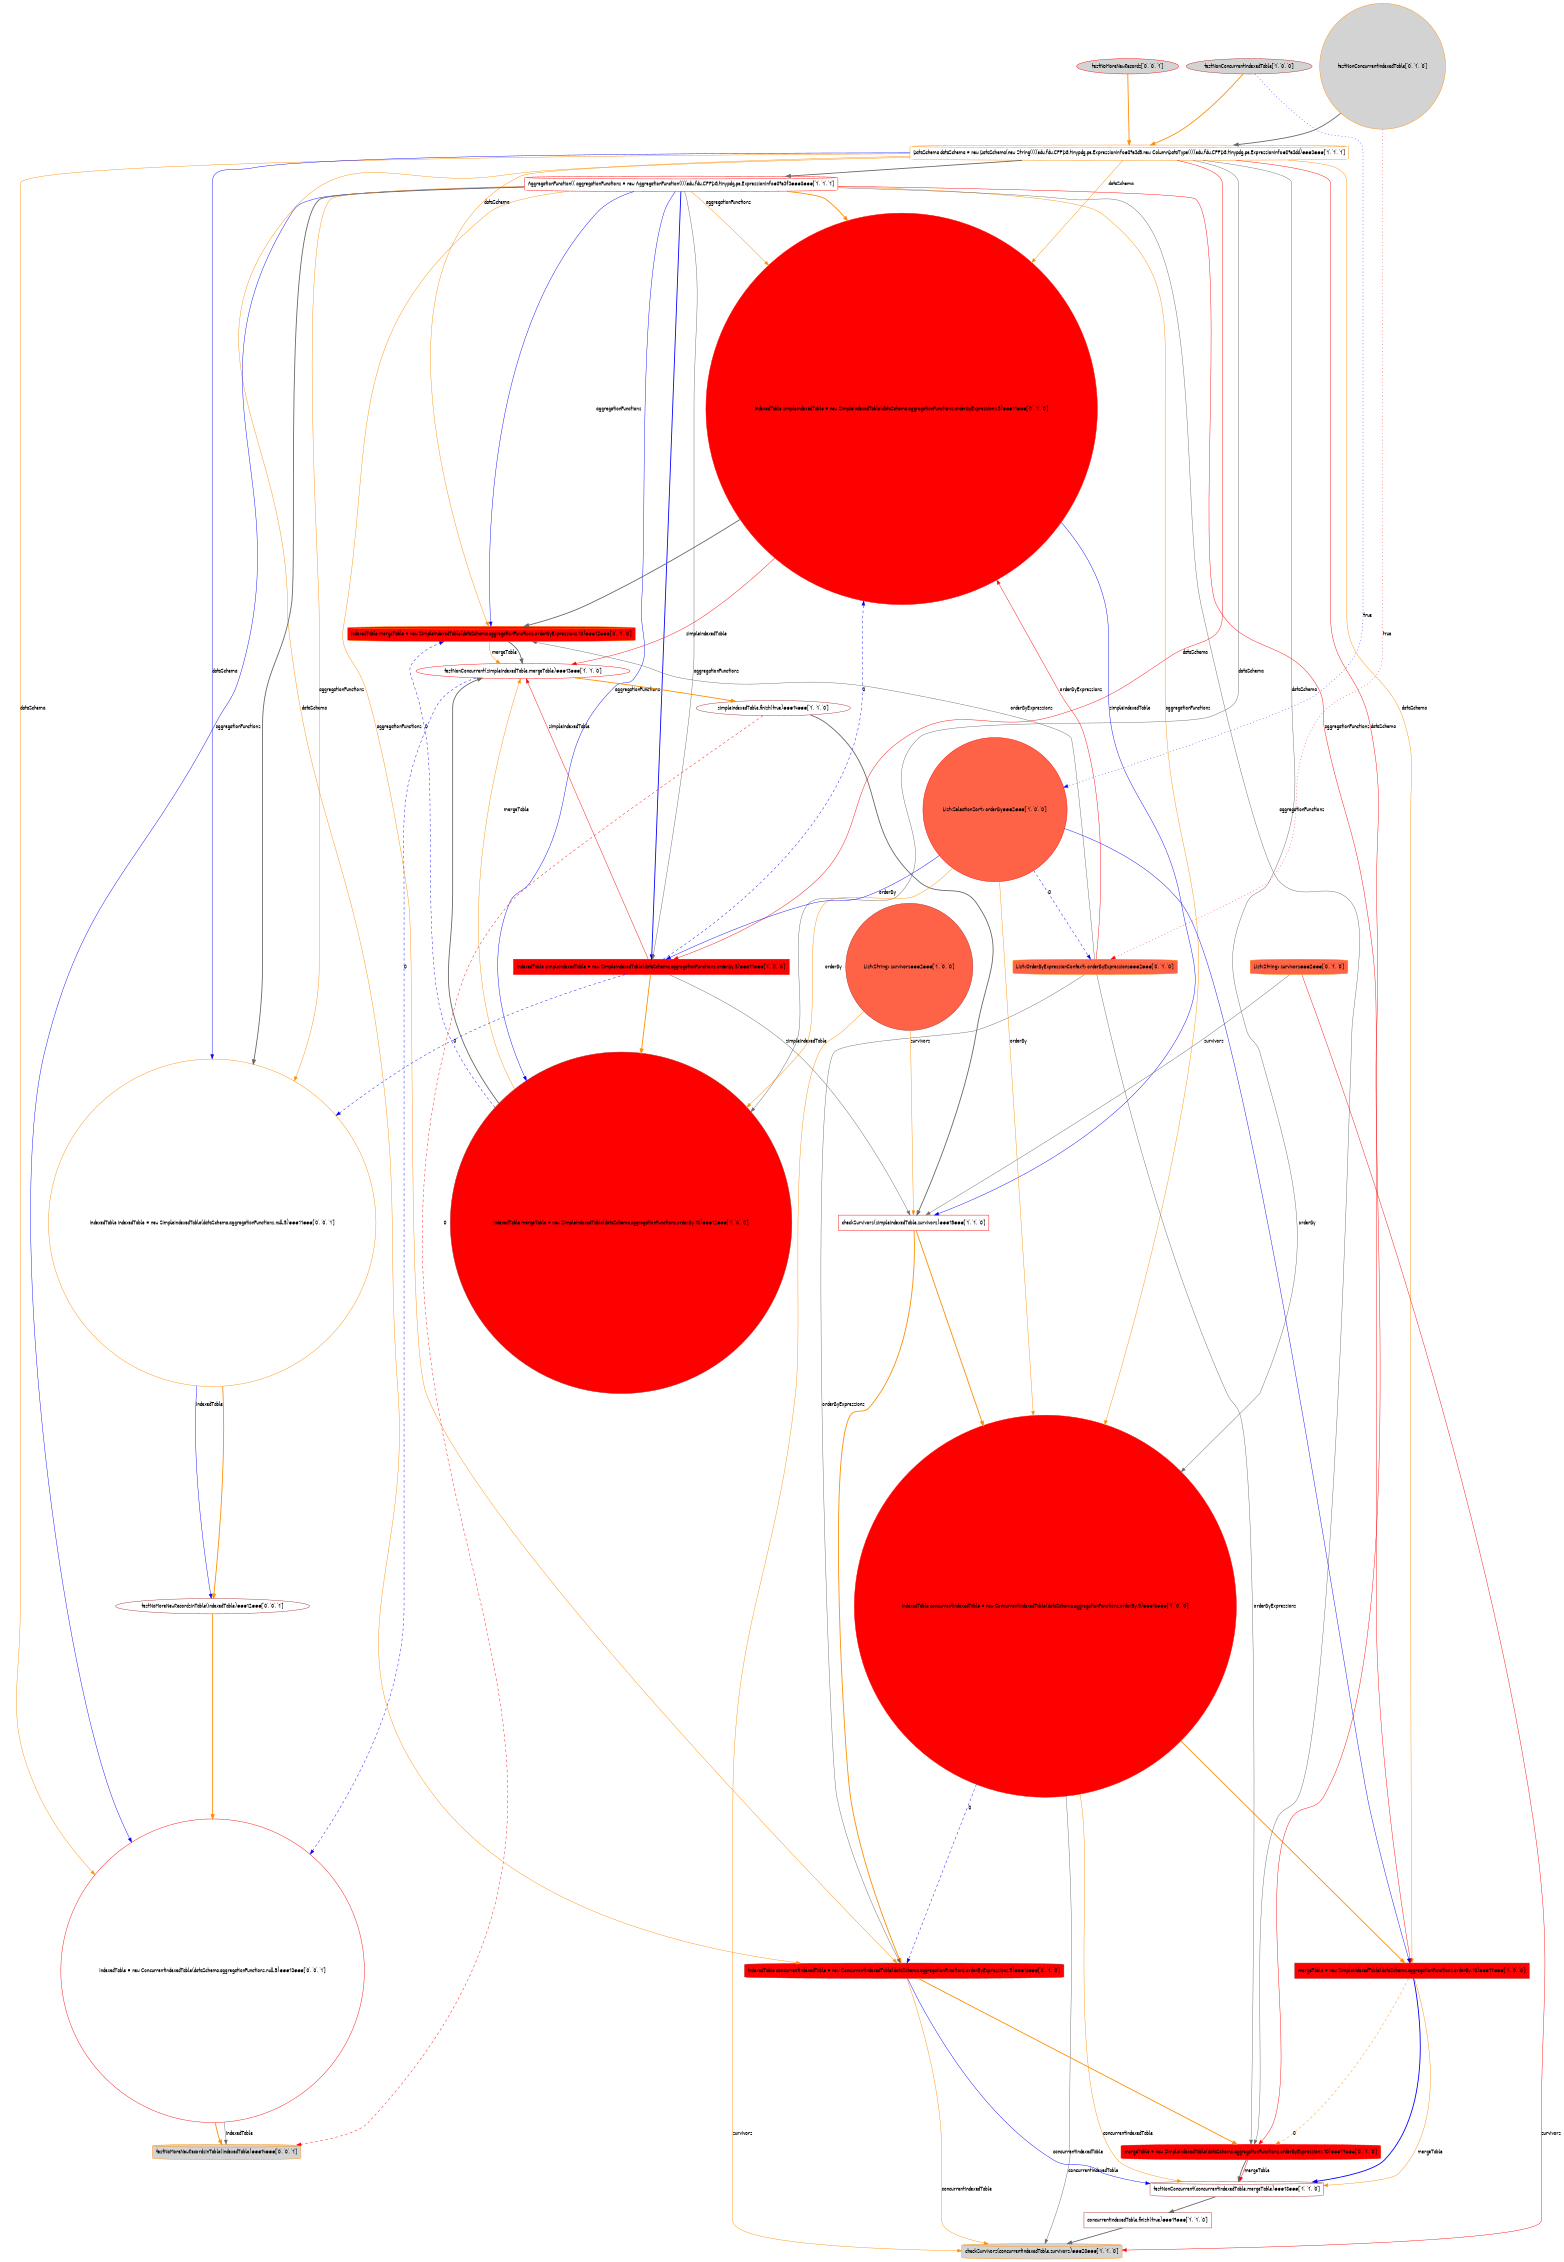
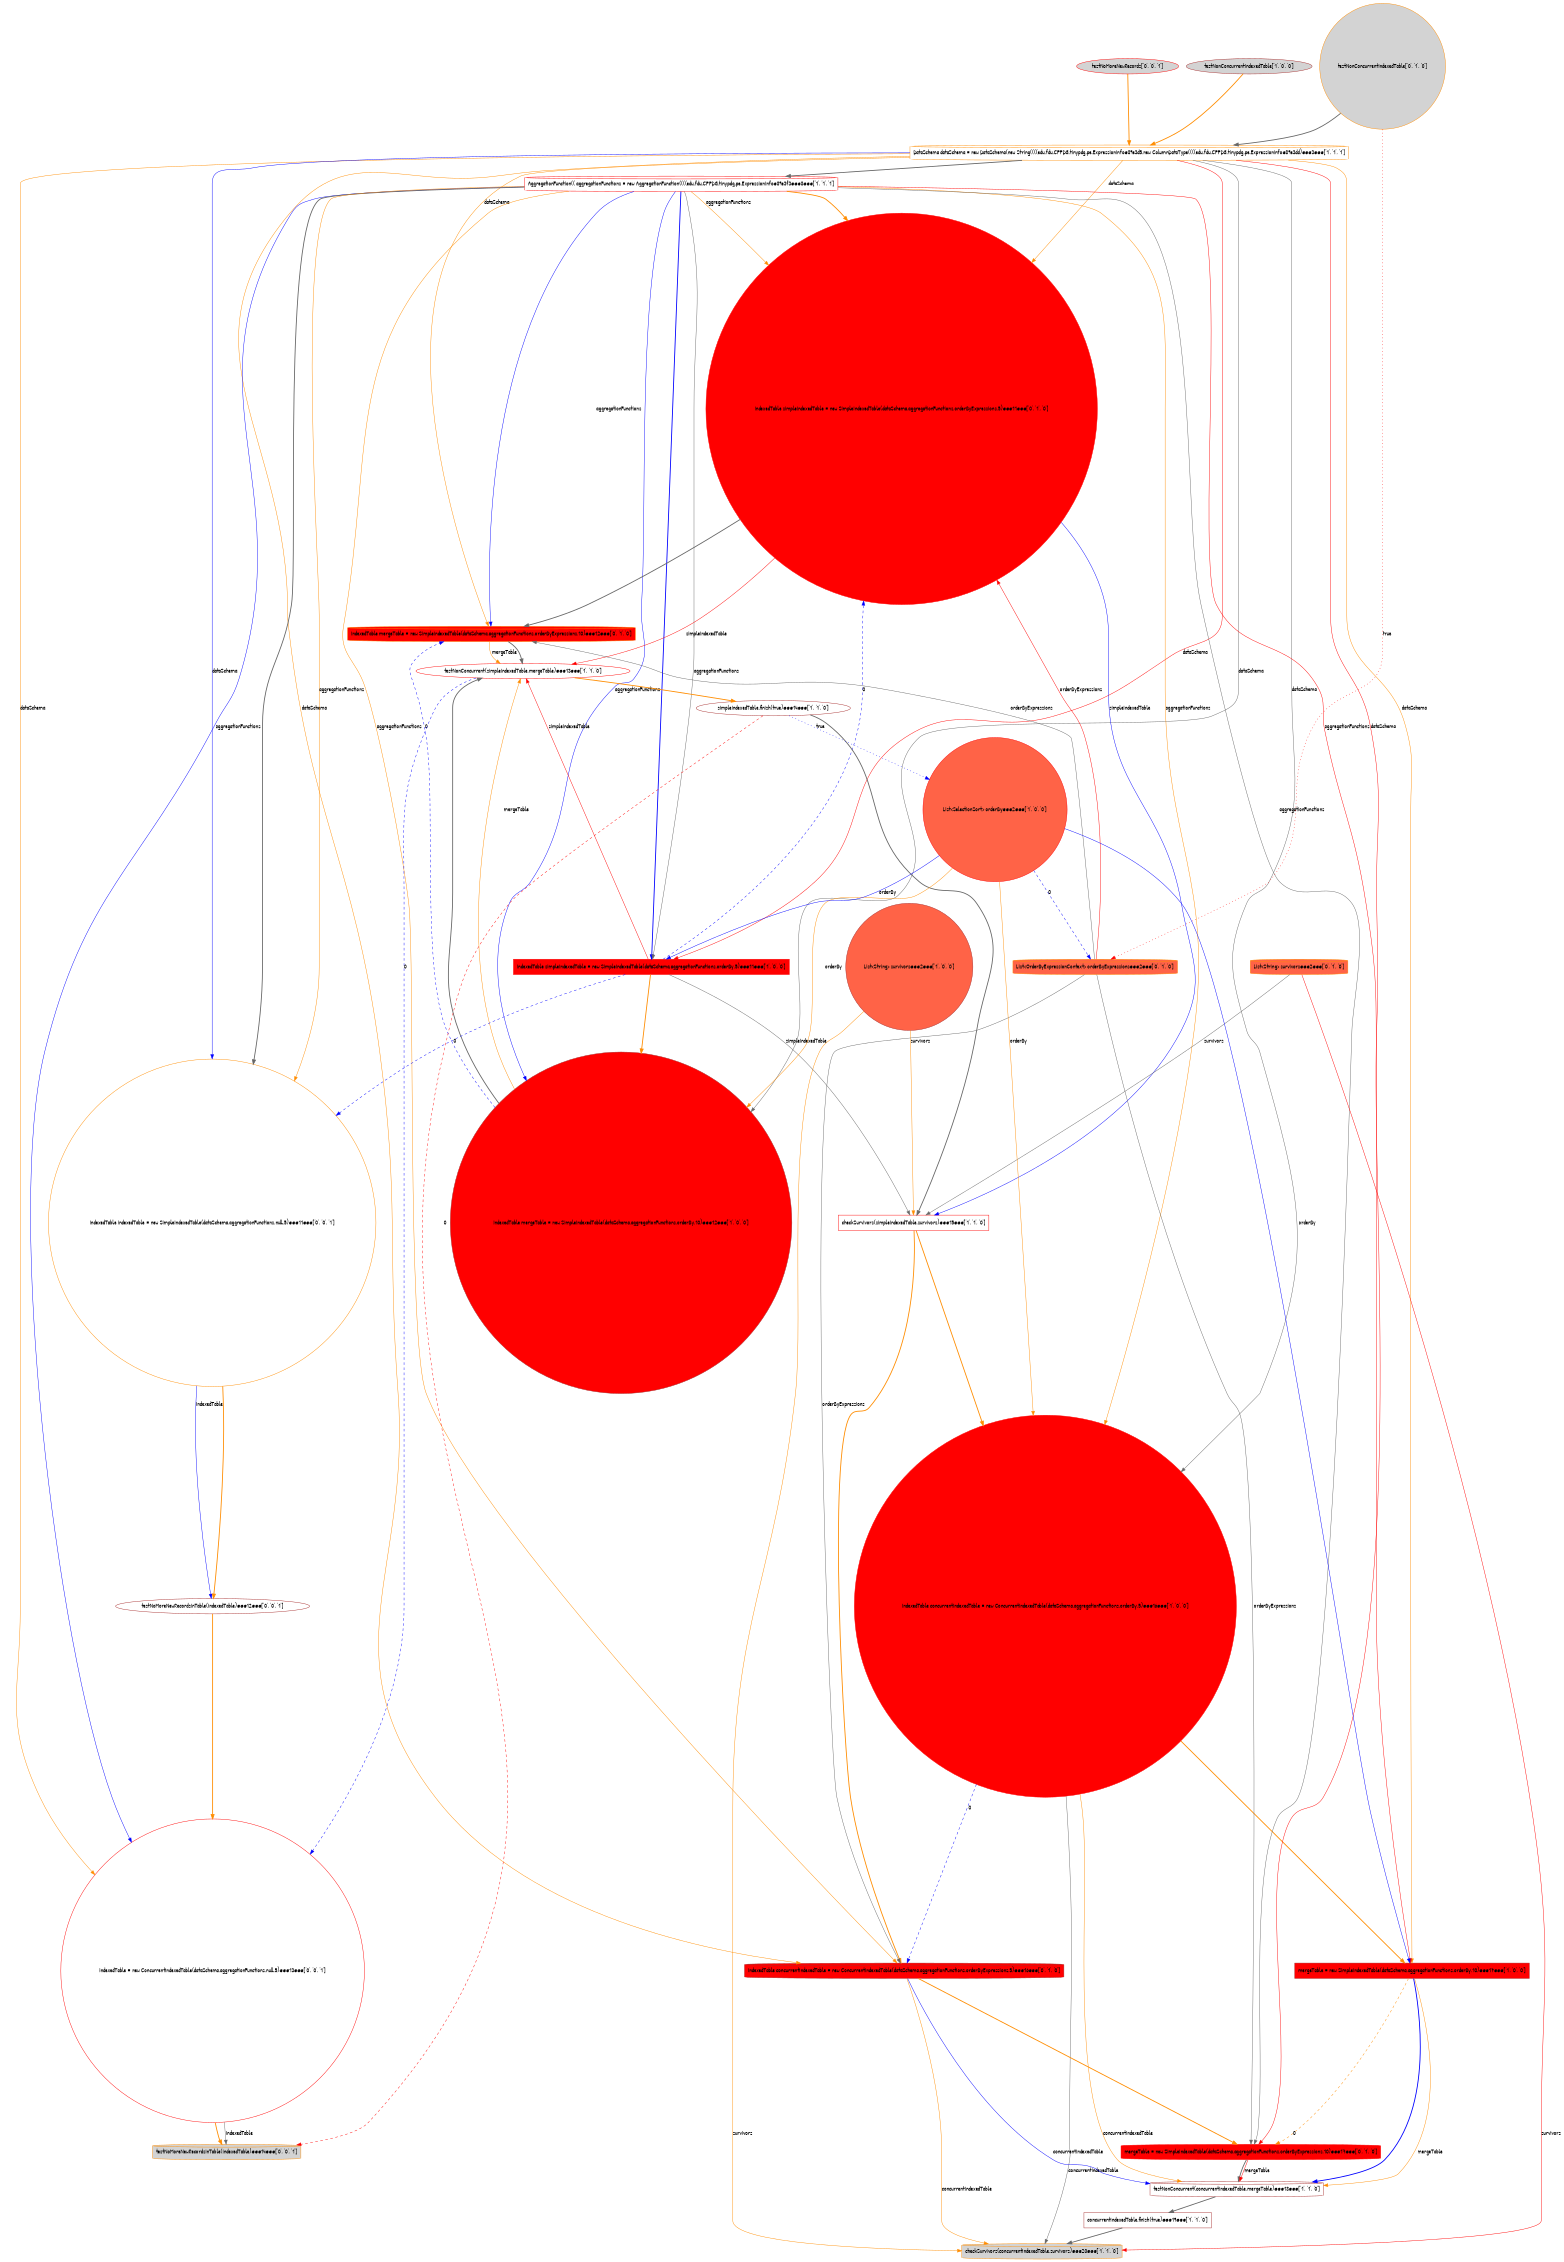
(1363, 495) -> (857, 747)
